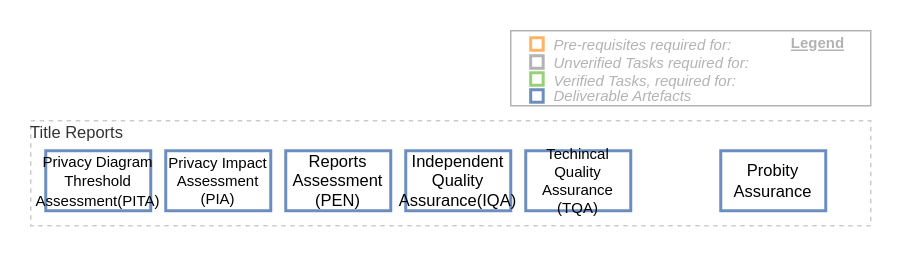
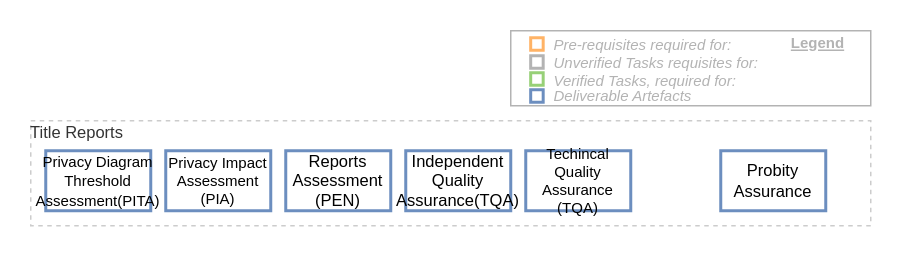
(667, 62) -> (673, 62)
(458, 181) -> (458, 181)
